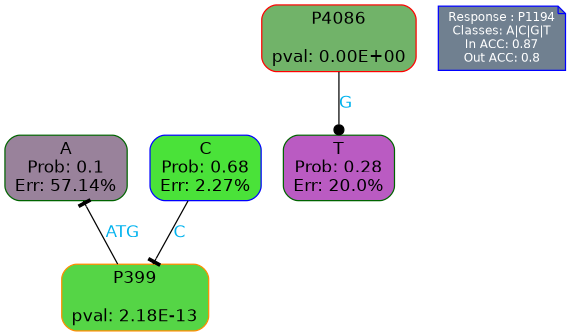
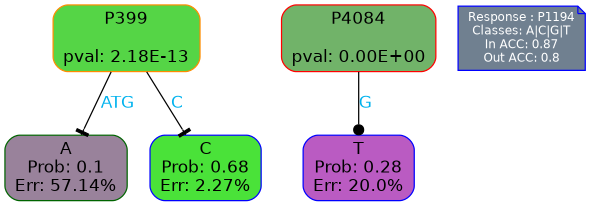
(339, 38) -> (359, 38)
(339, 168) -> (359, 168)
(172, 230) -> (165, 101)
